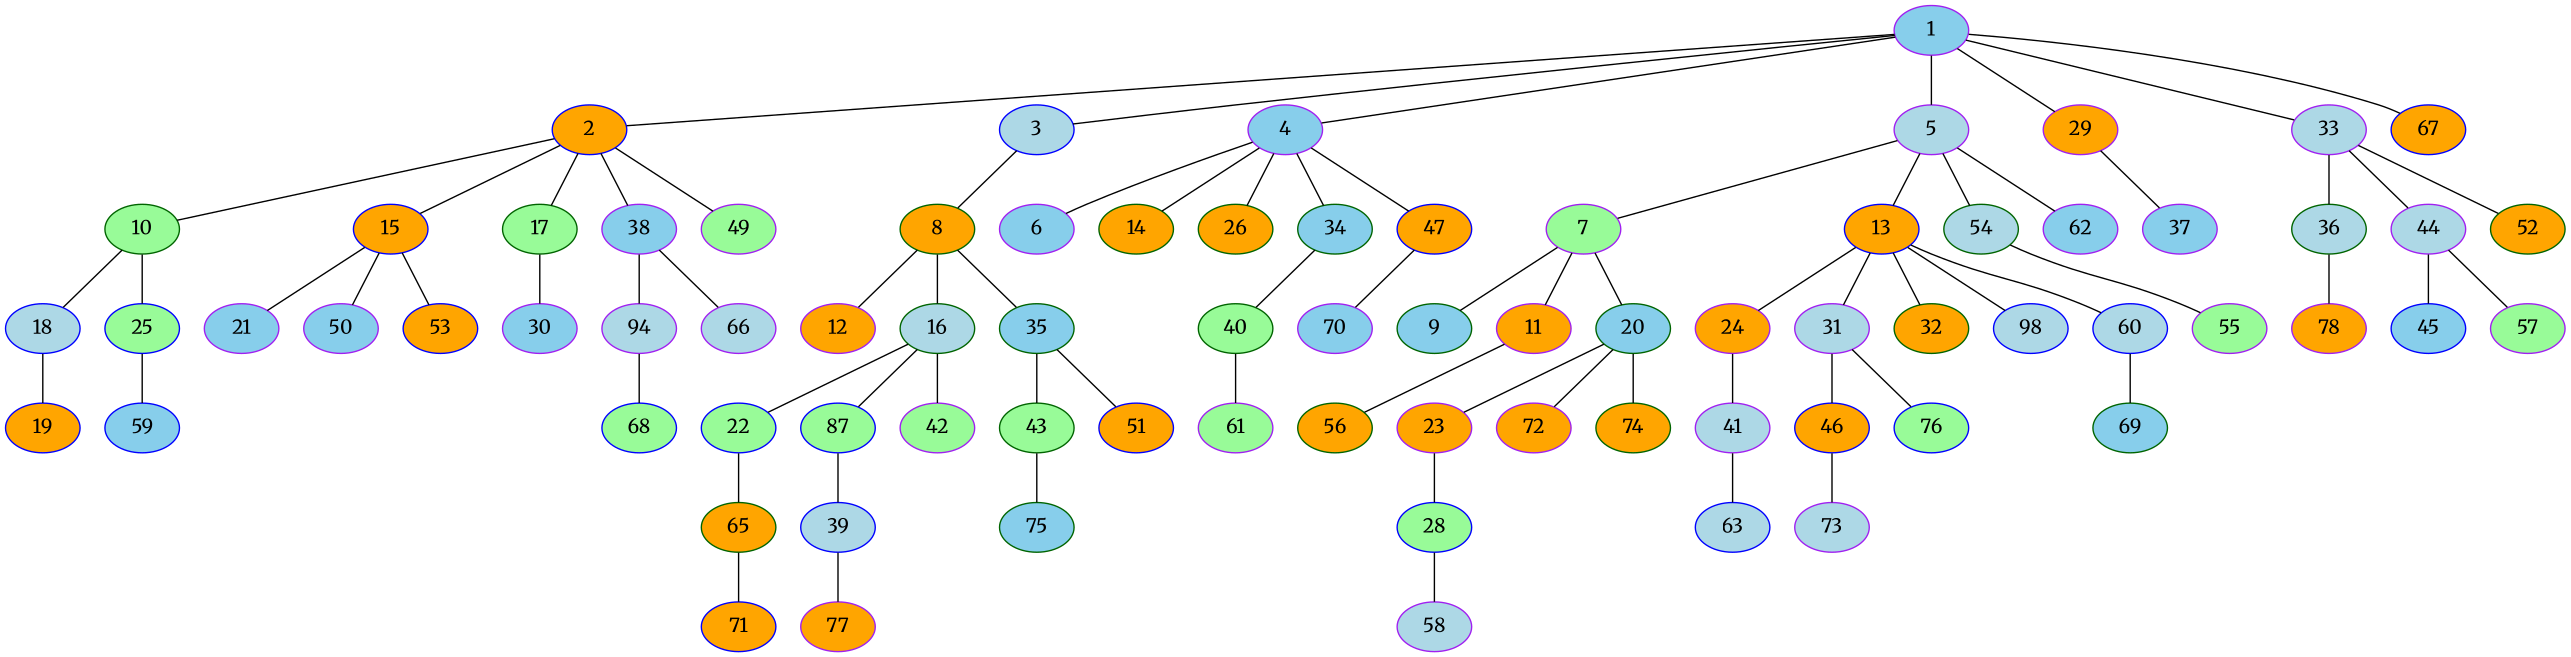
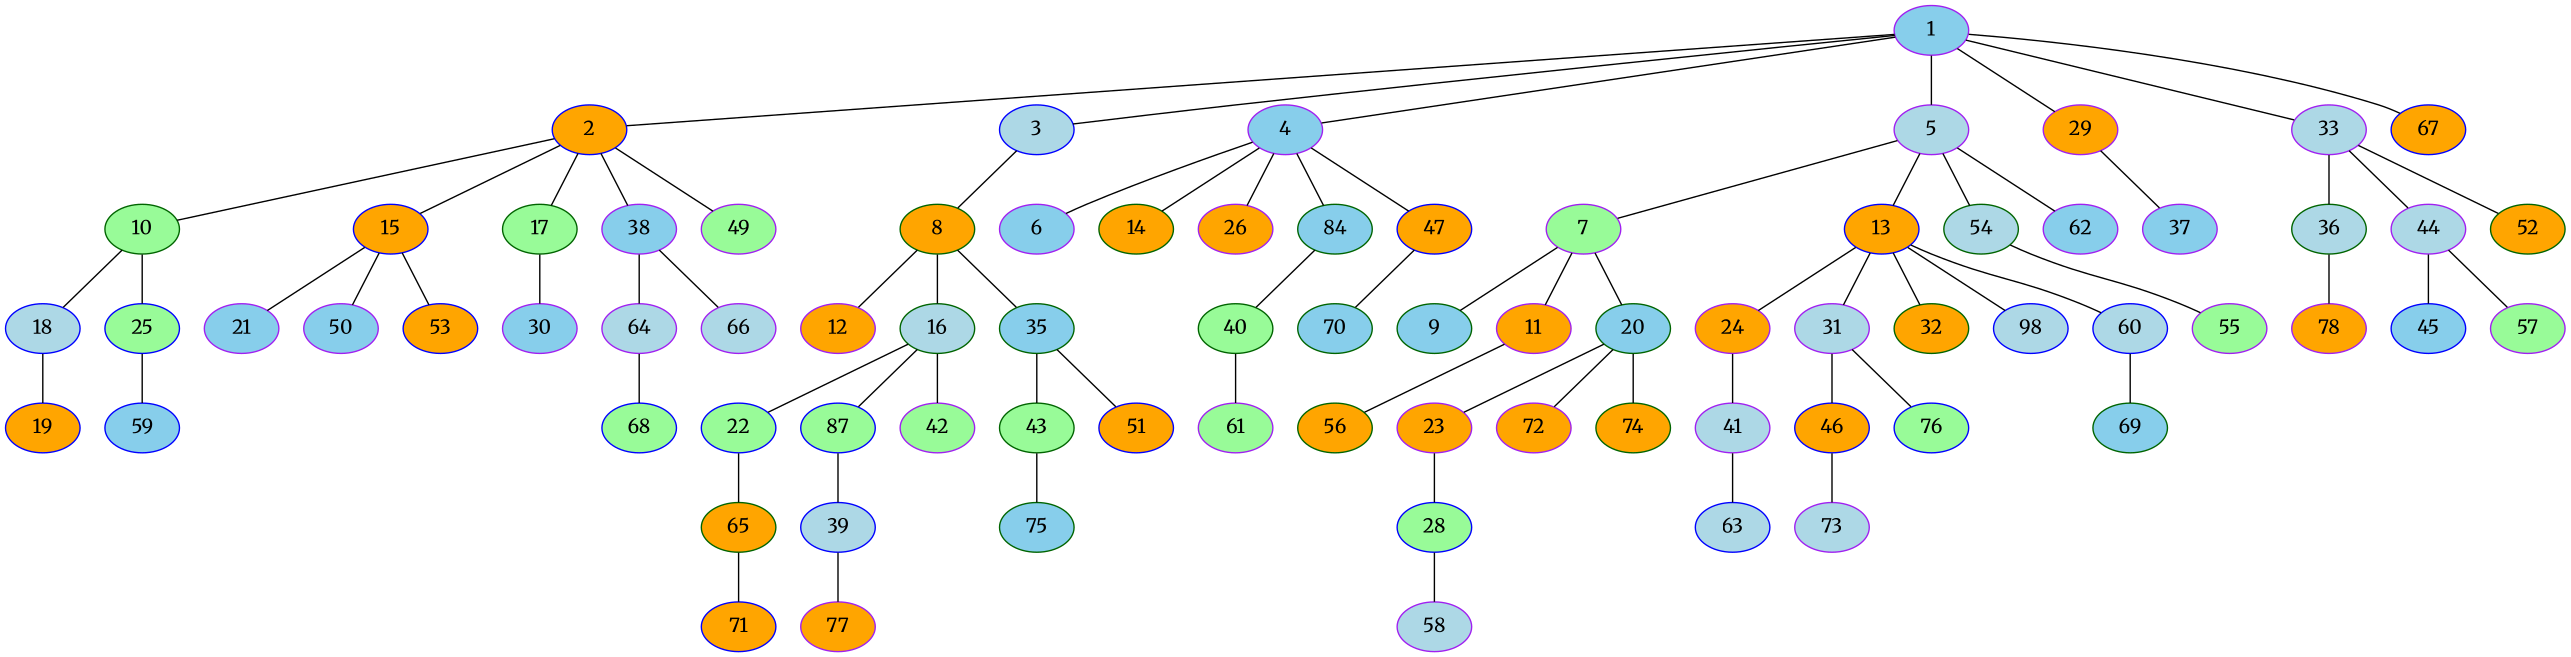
(1236, 229) -> (1236, 229)
(1335, 229) -> (1335, 229)
(639, 329) -> (639, 329)
(1335, 329) -> (1335, 329)
